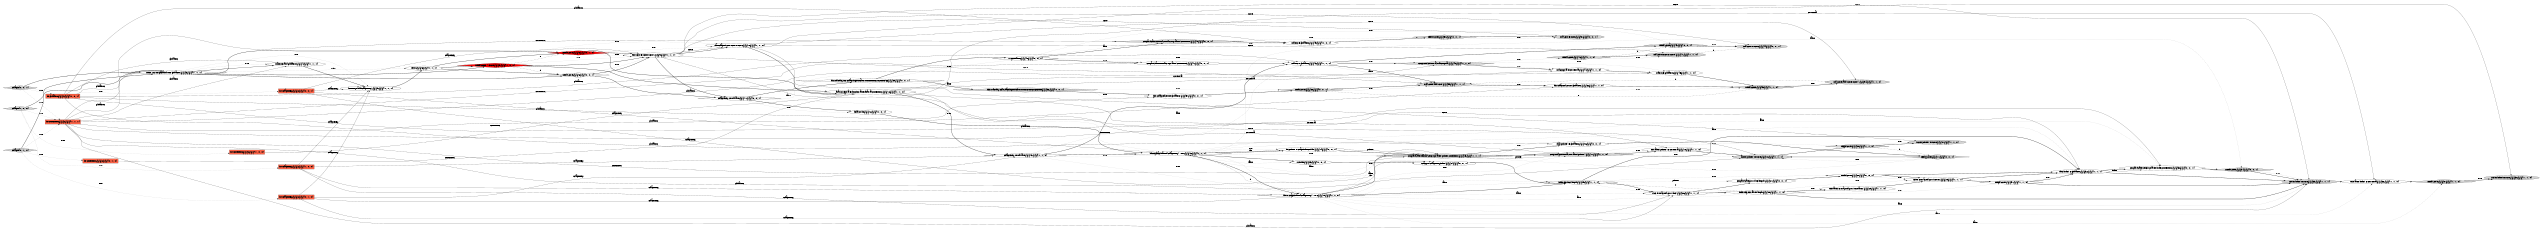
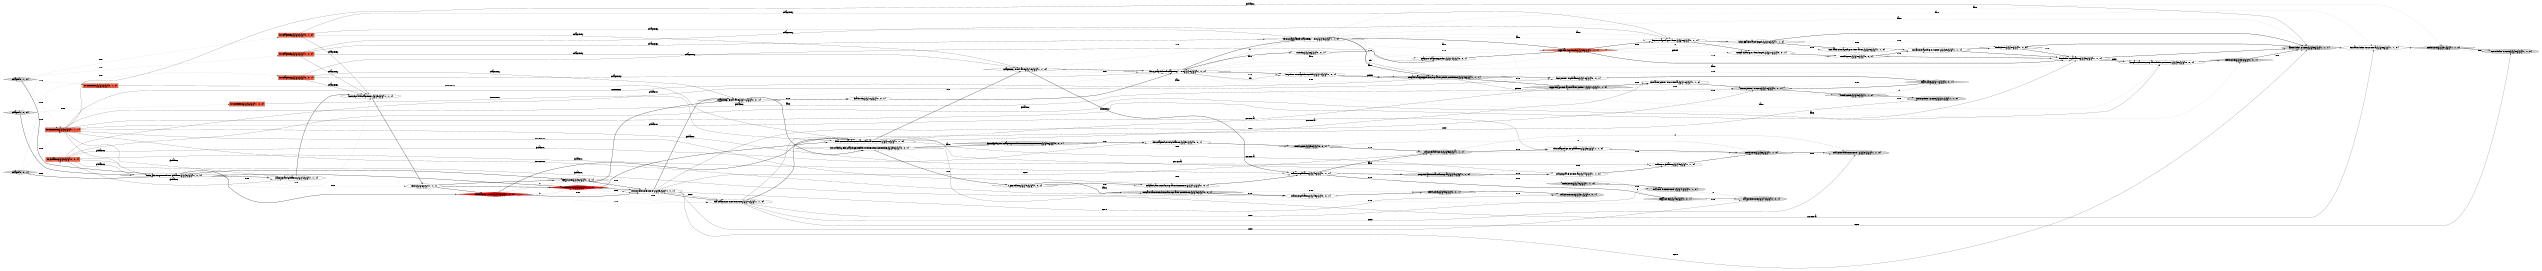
(469, 54) -> (524, 76)
(333, 69) -> (333, 186)
(1579, 182) -> (1578, 50)
